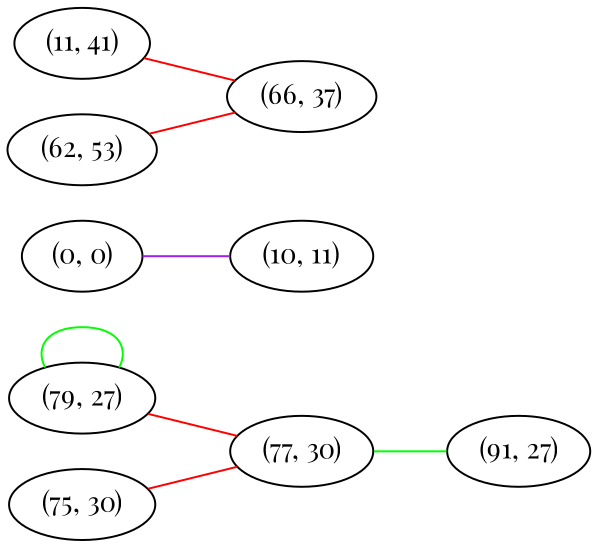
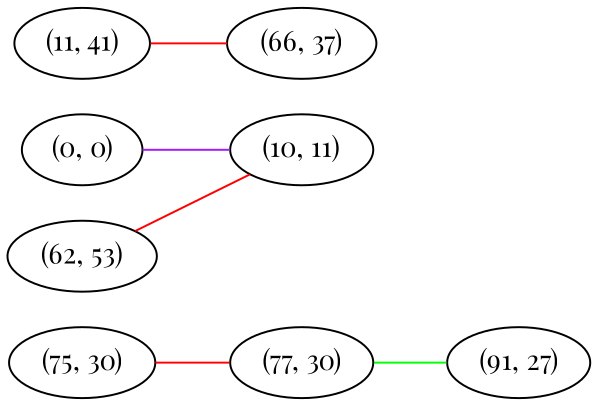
(192, 123) -> (193, 203)
(82, 398) -> none
